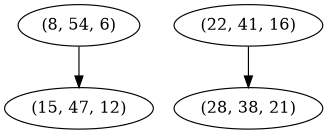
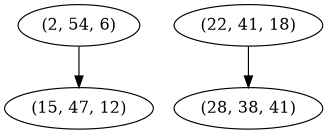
(79, 25) -> (79, 25)
(248, 25) -> (248, 25)
(248, 108) -> (248, 108)
